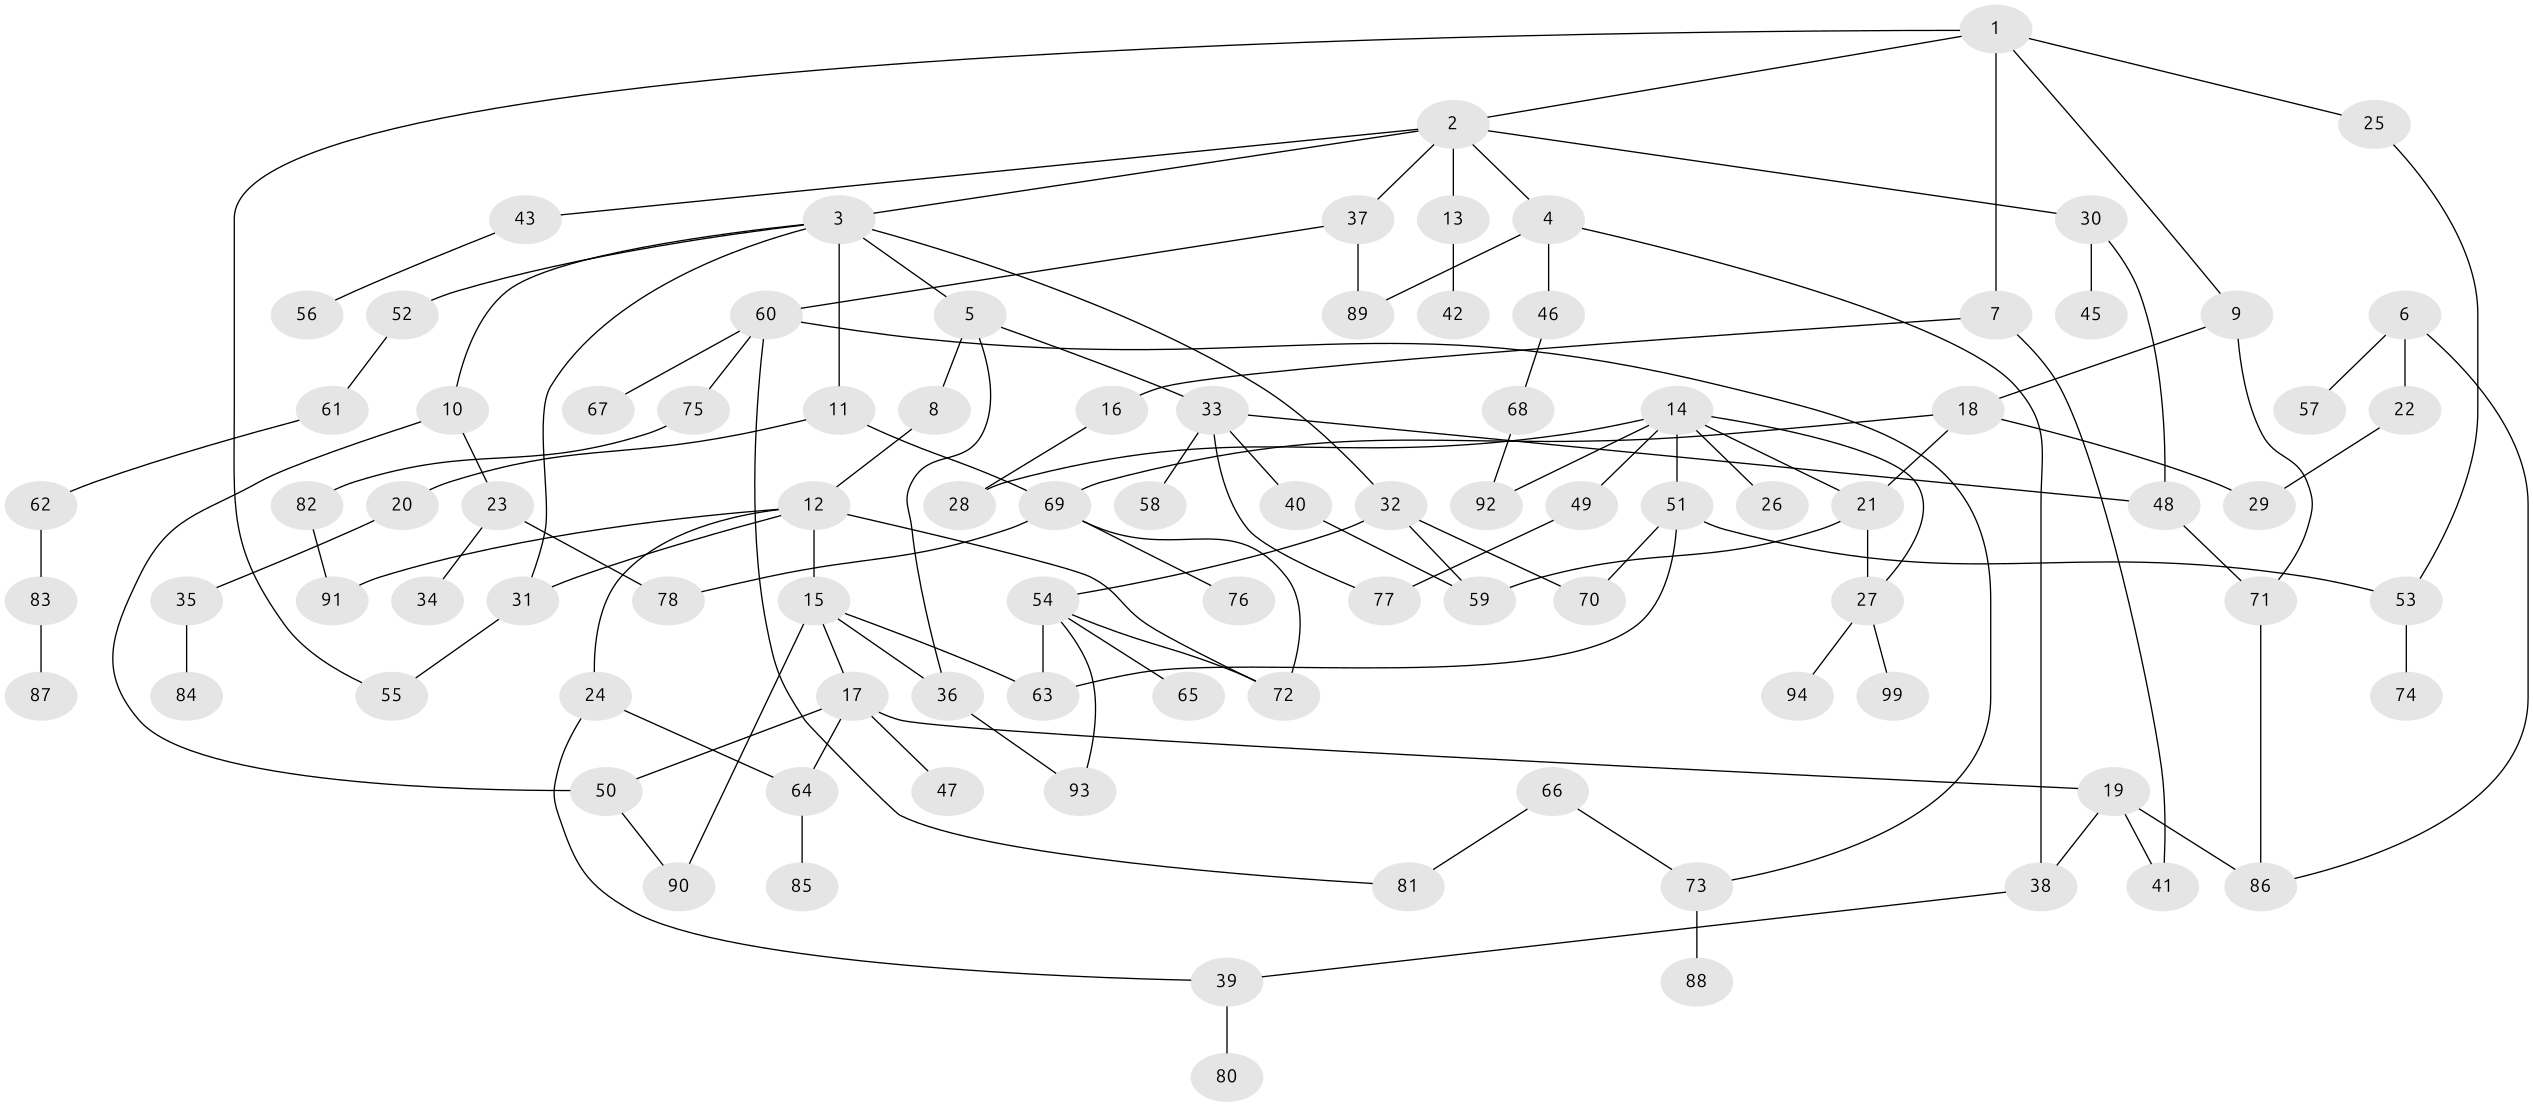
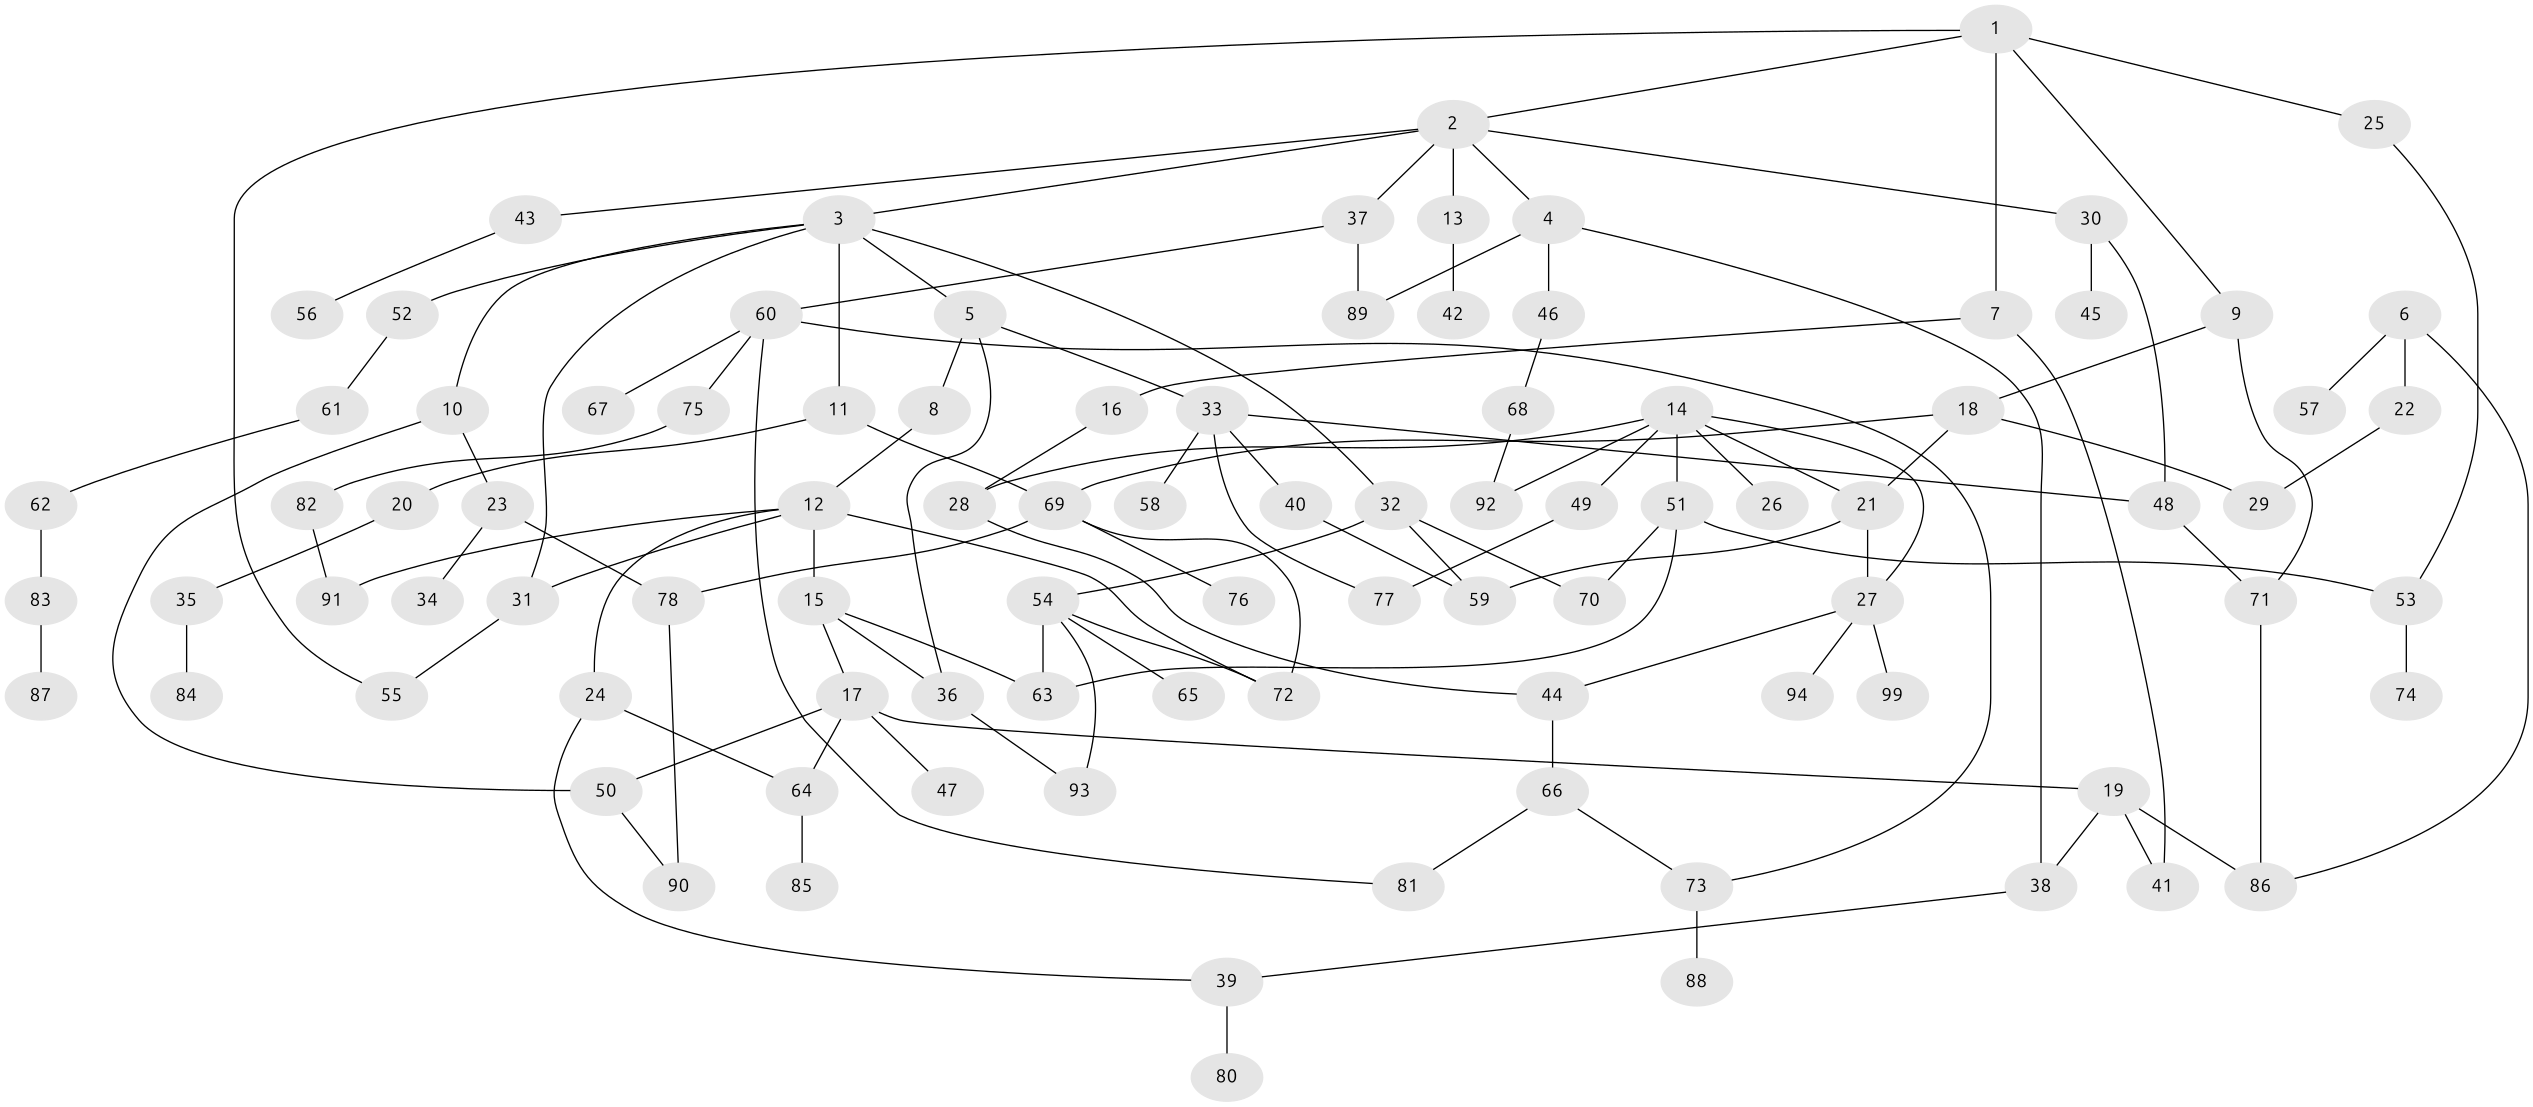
none -> (1553, 696)
(744, 750) -> (674, 744)
